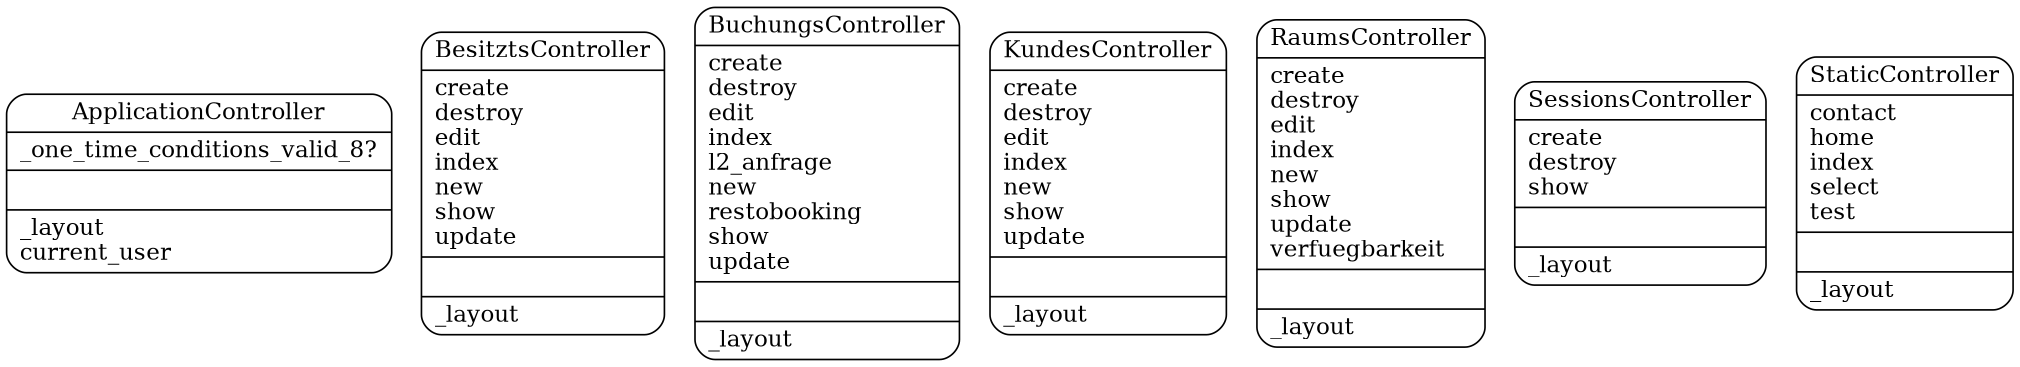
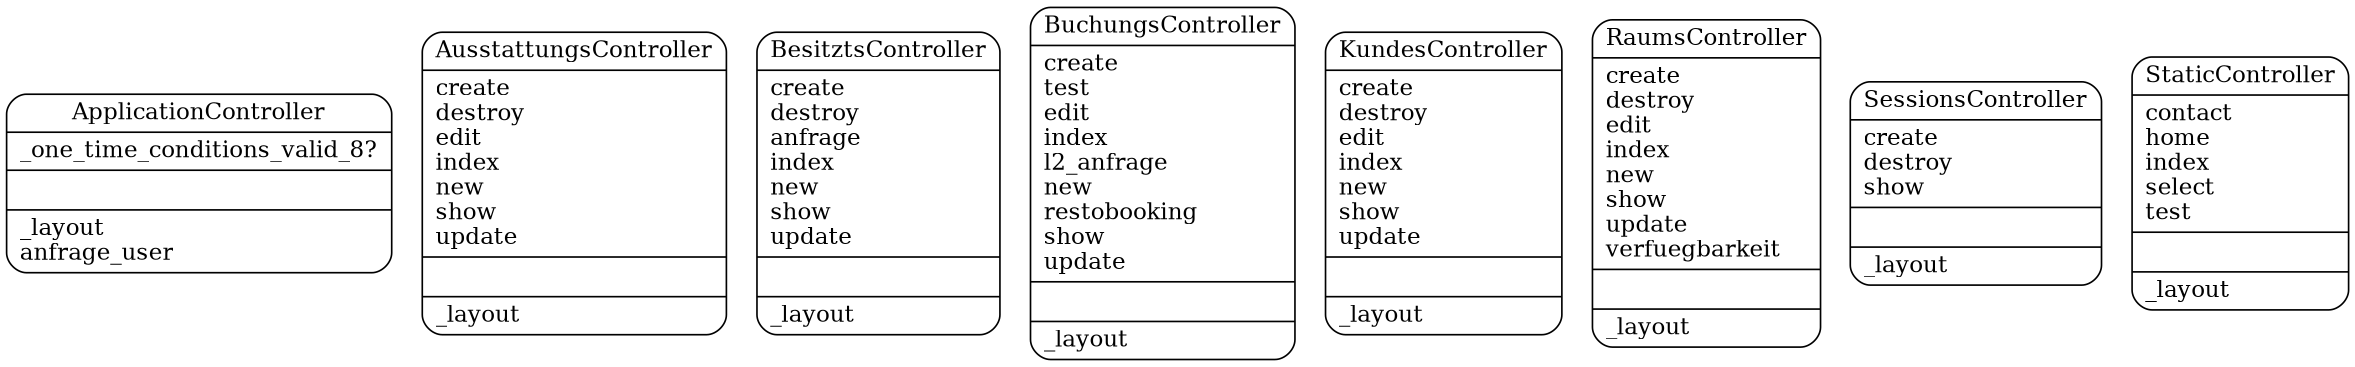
(754, 88) -> (1067, 88)
(458, 138) -> (816, 138)
none -> (574, 183)
(96, 253) -> (98, 253)
